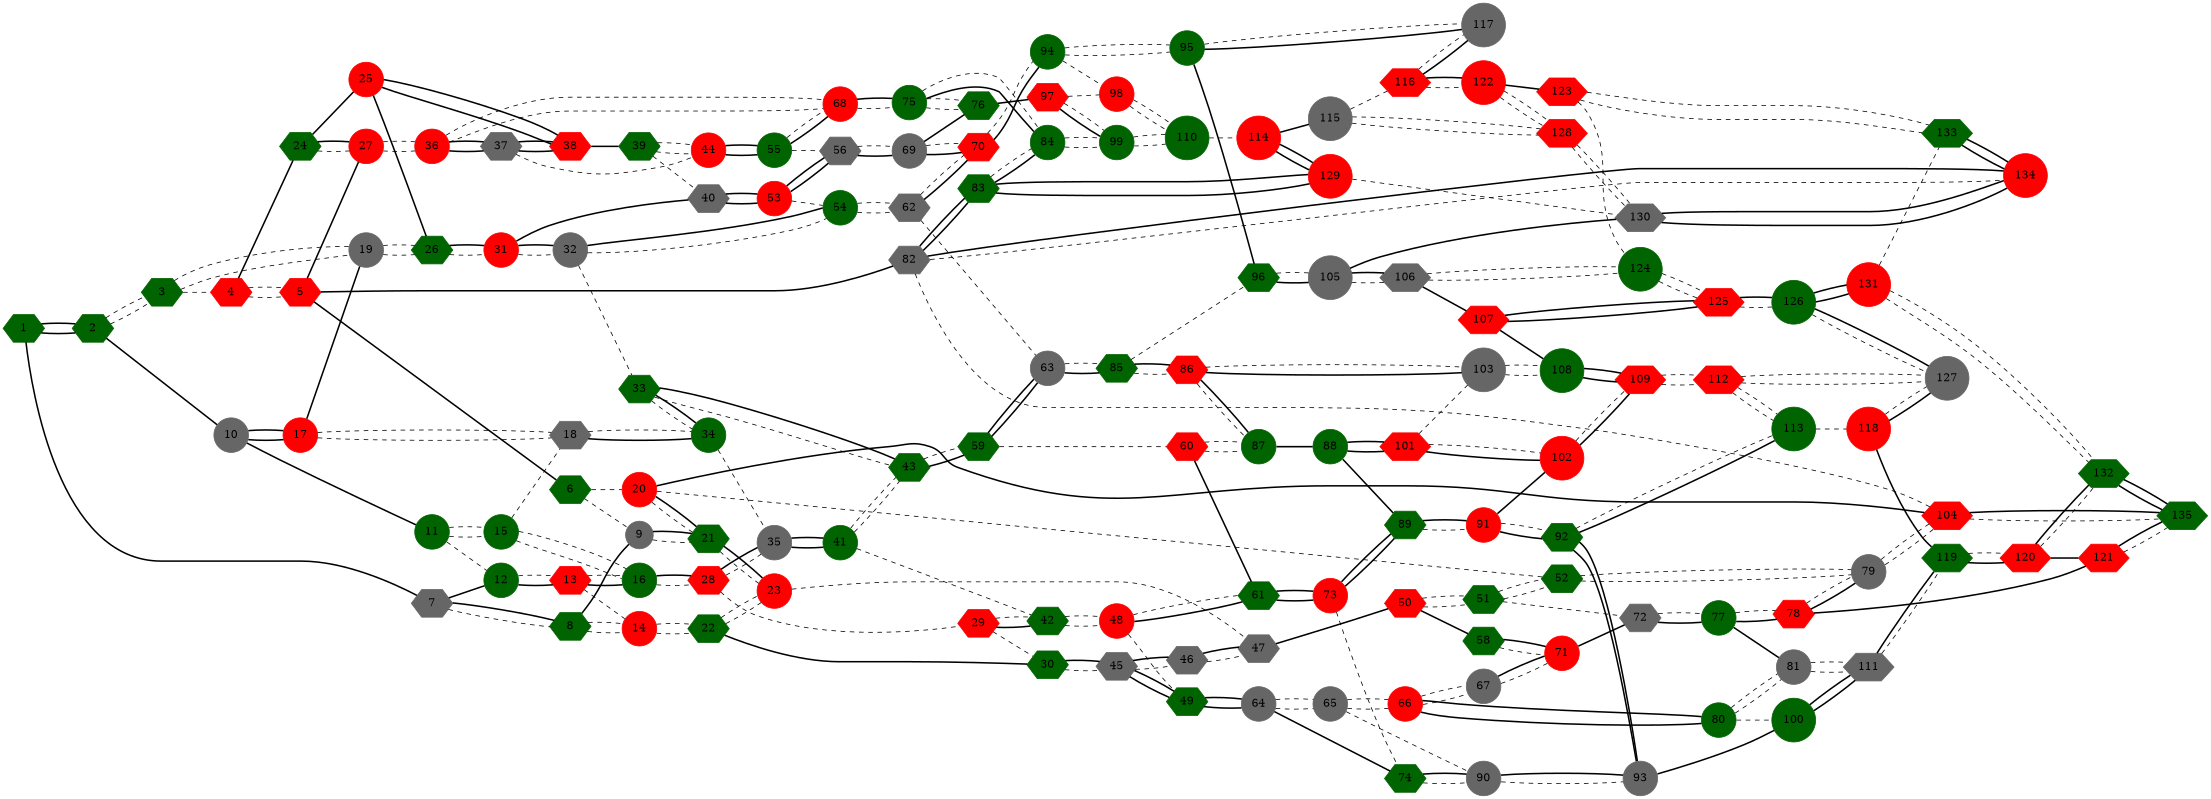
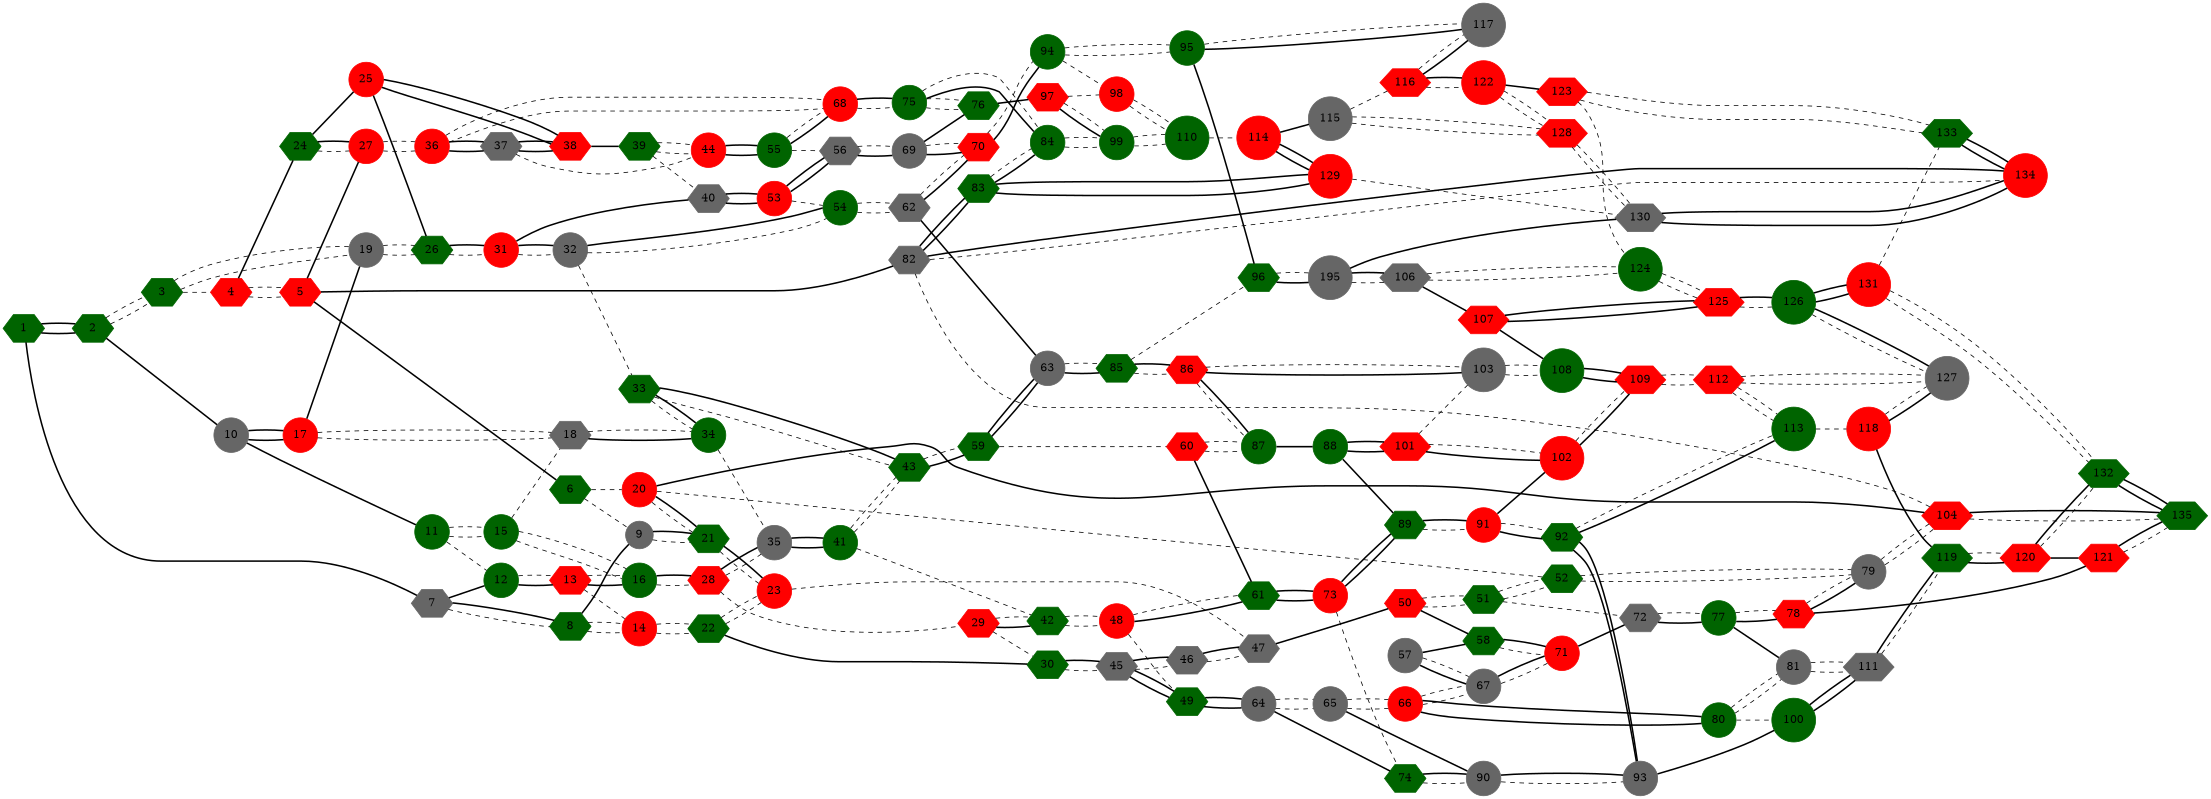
(1330, 278) -> (1330, 278)
(978, 288) -> (978, 288)
none -> (1405, 656)
(1407, 742) -> (1407, 742)
